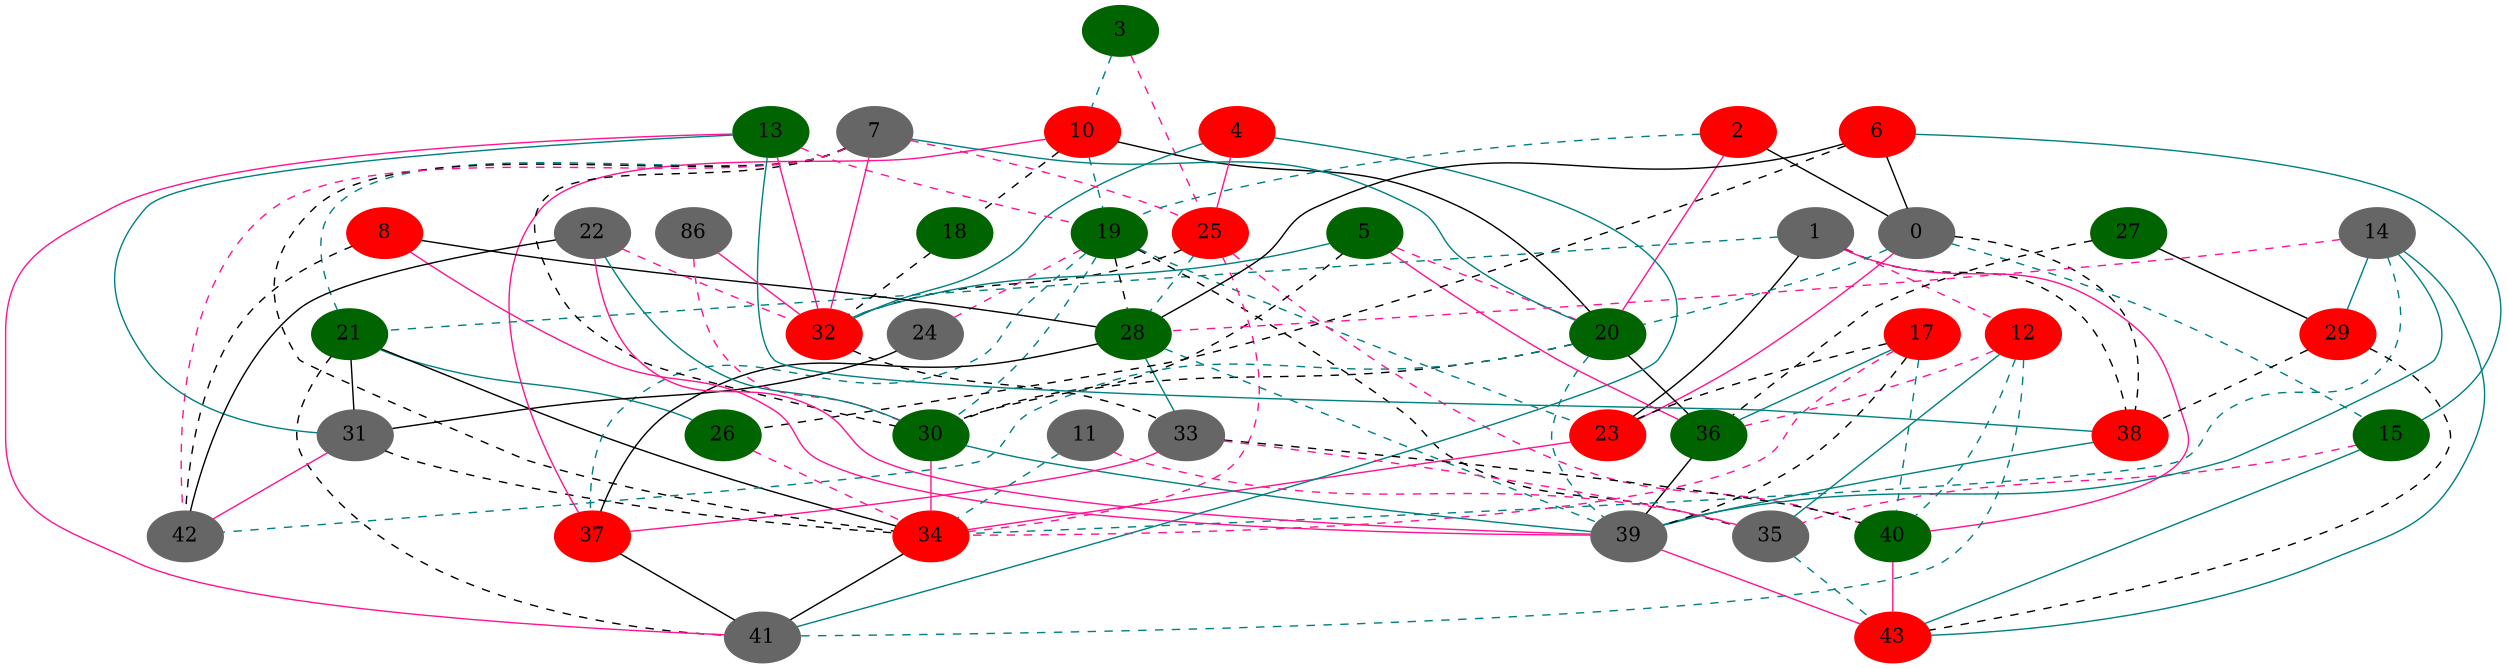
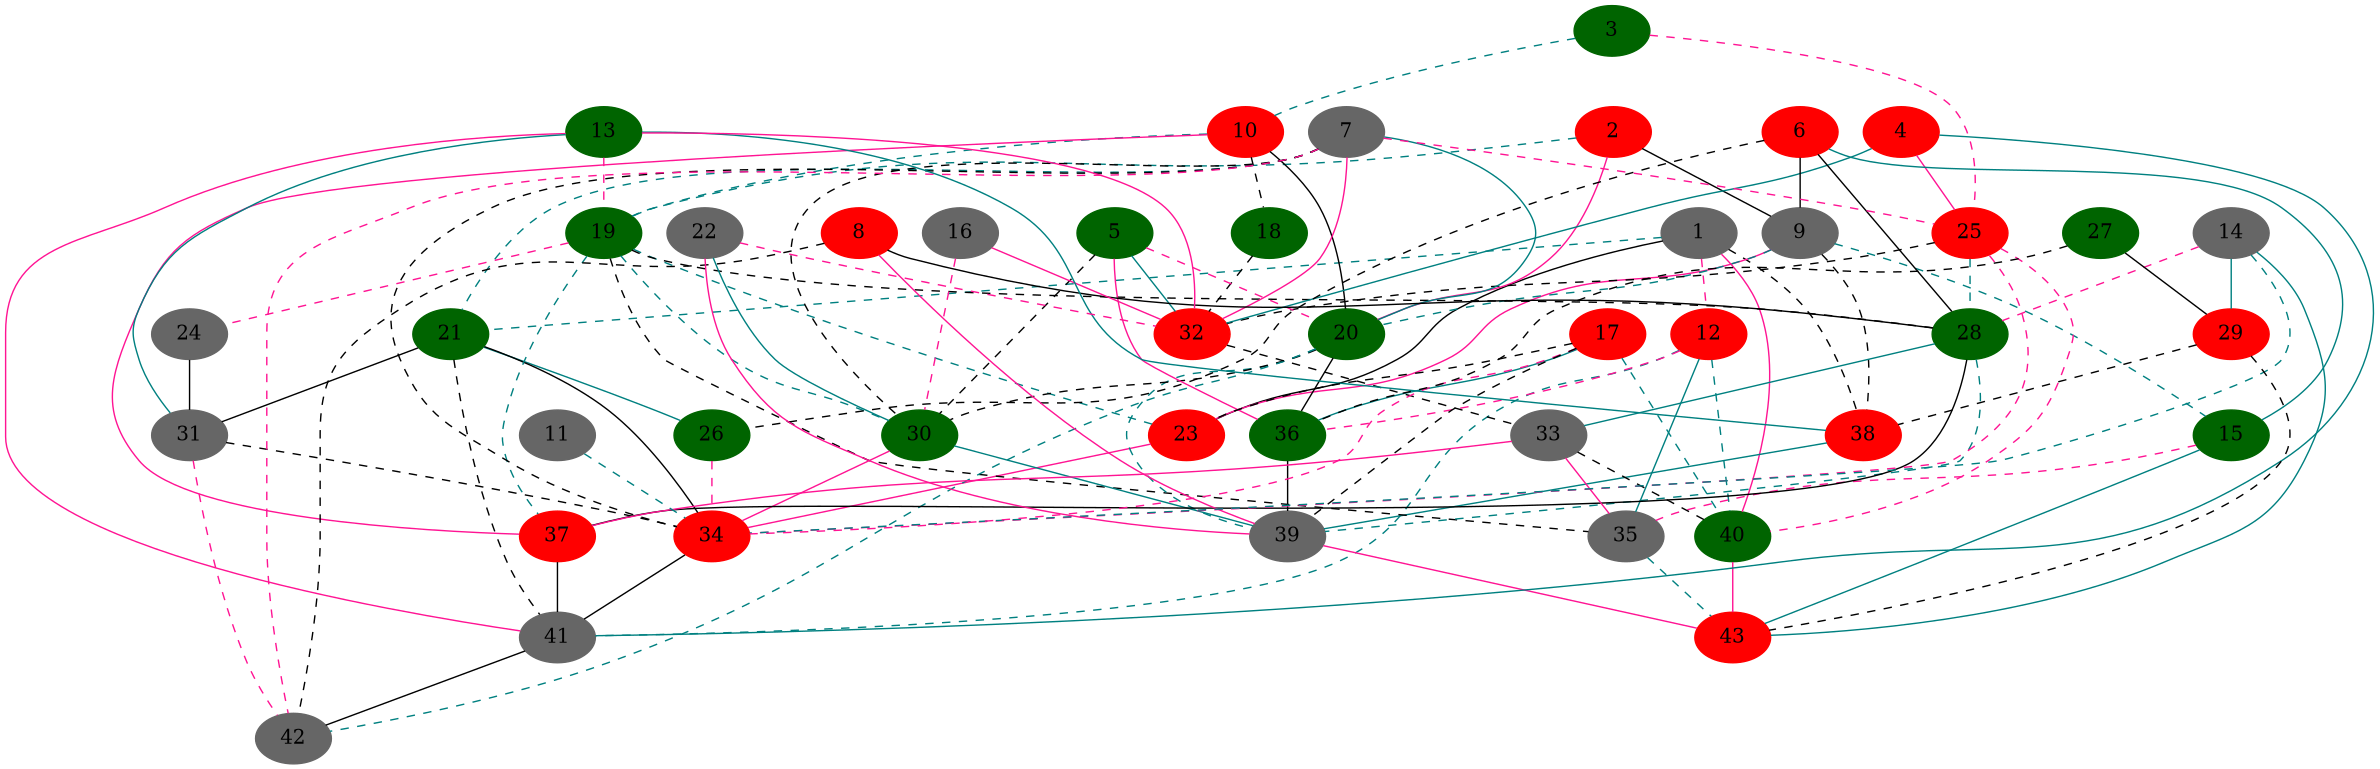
(694, 233) -> (960, 233)
(1917, 233) -> (1800, 233)
(314, 300) -> (425, 688)
(1443, 470) -> (1580, 476)
(270, 486) -> (223, 592)
(2074, 490) -> none
(1424, 494) -> none
